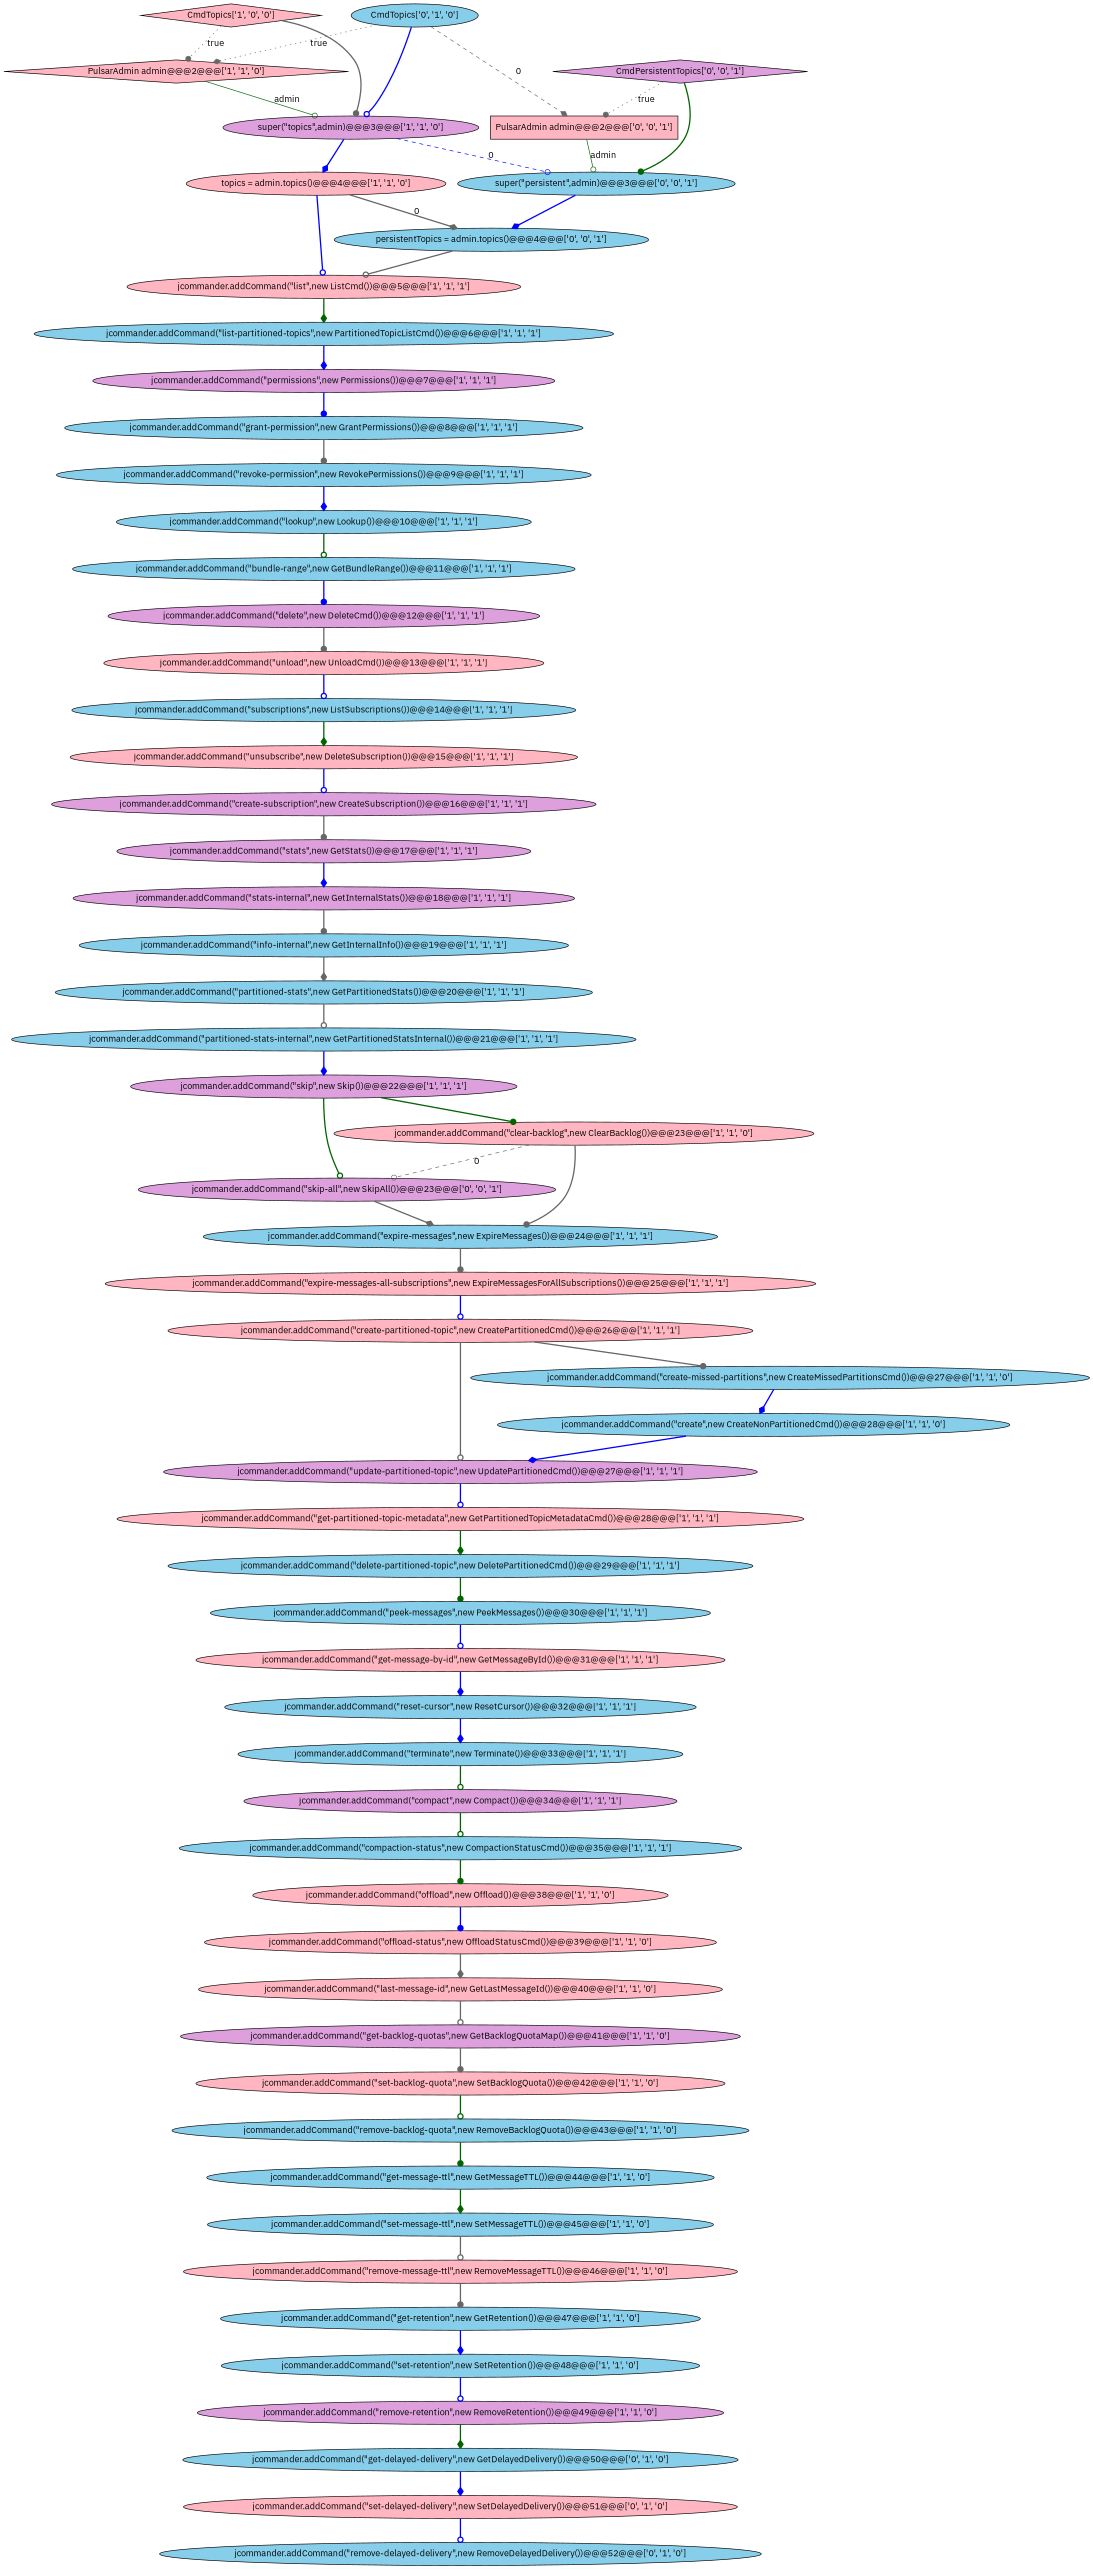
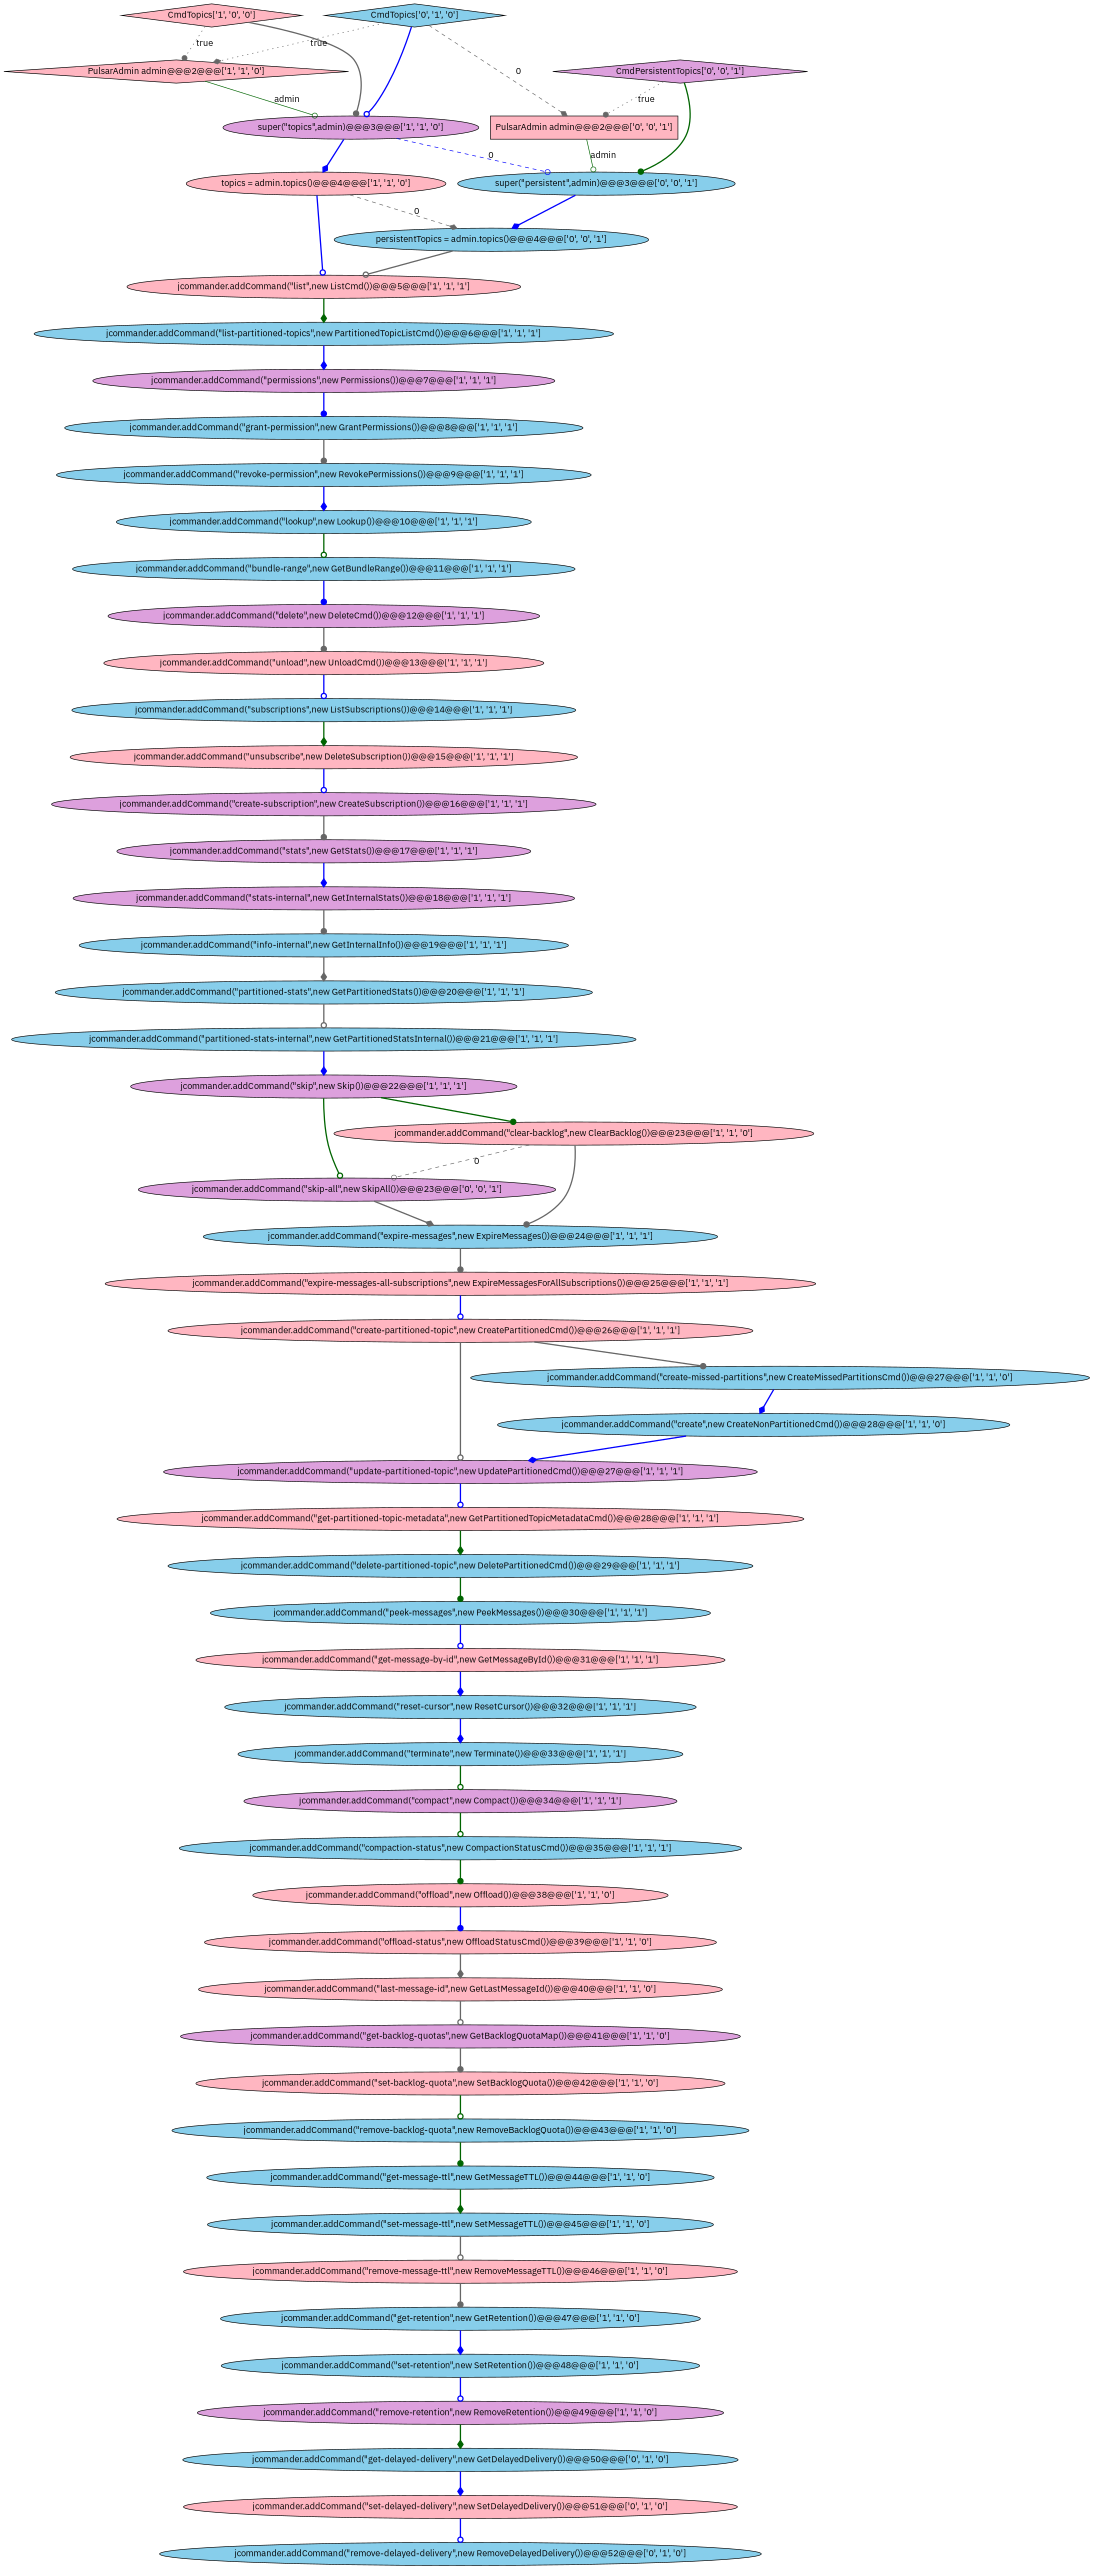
(415, 15) -> (415, 15)
(400, 210) -> (400, 210)
